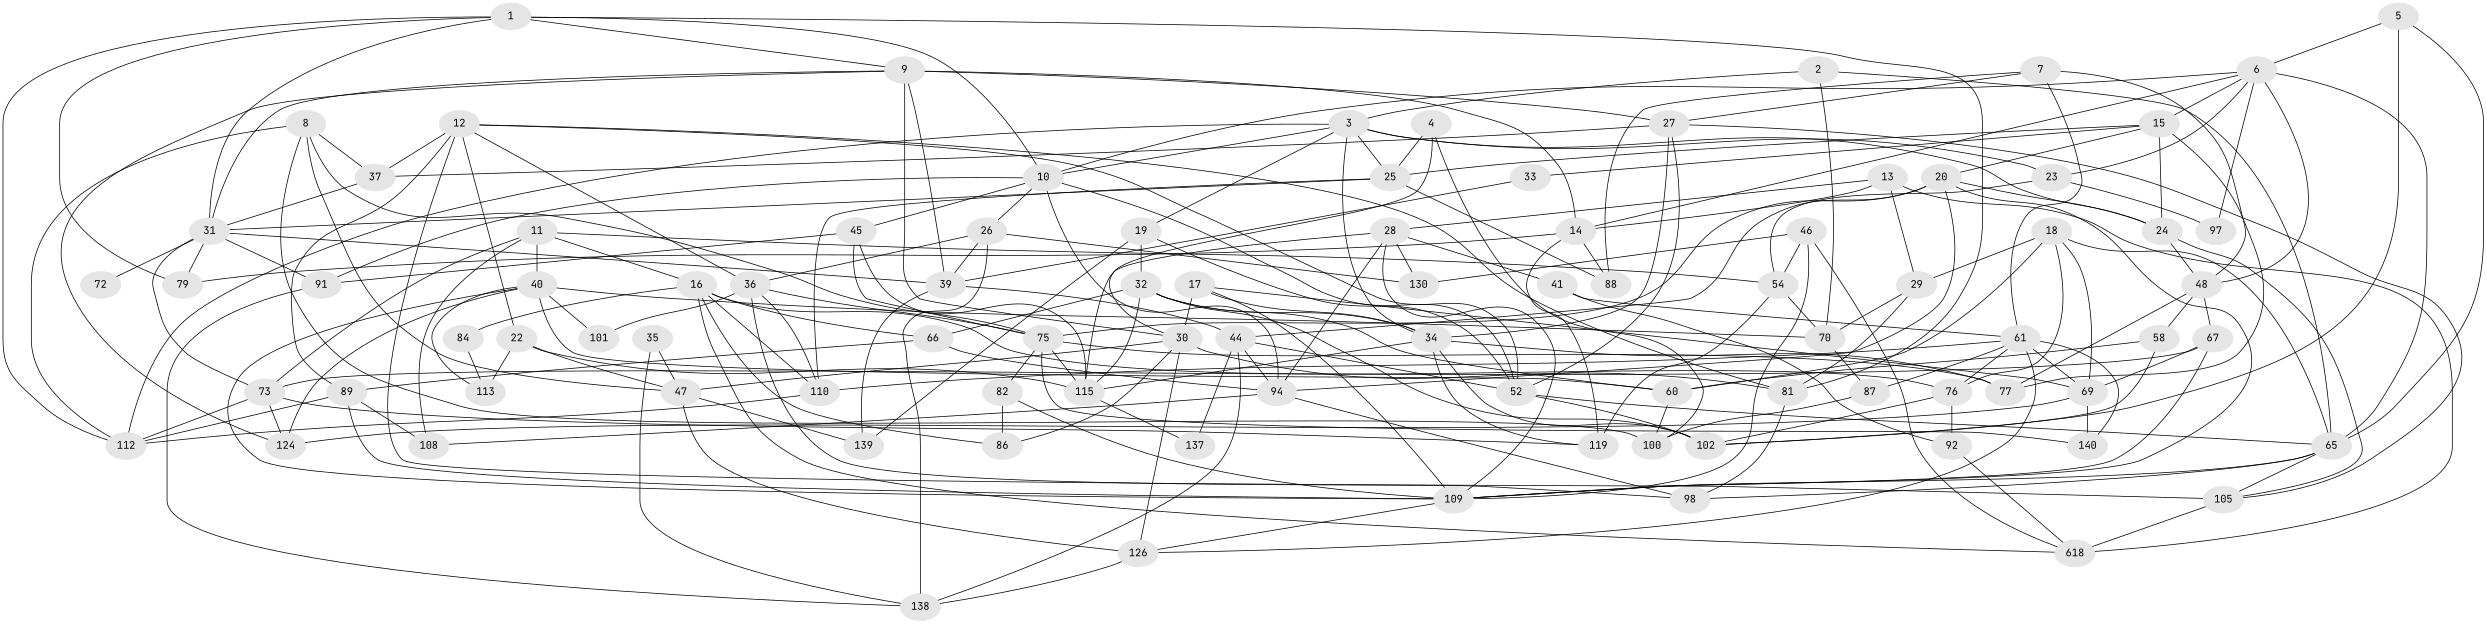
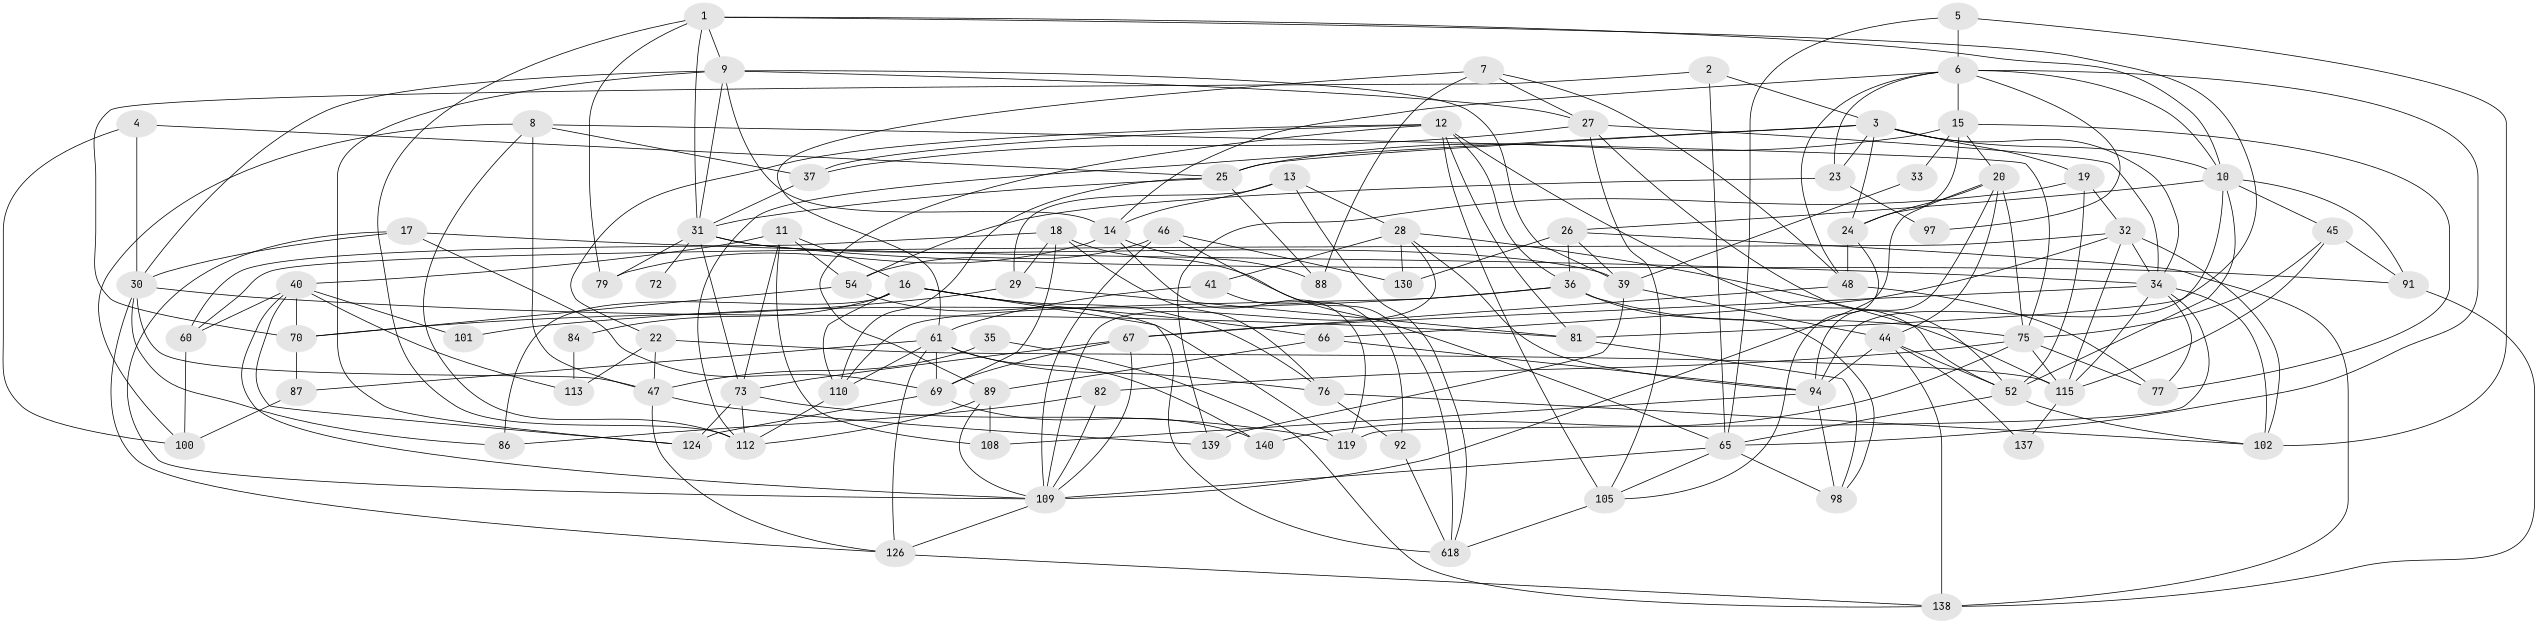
none -> (1667, 308)
(2159, 339) -> none
